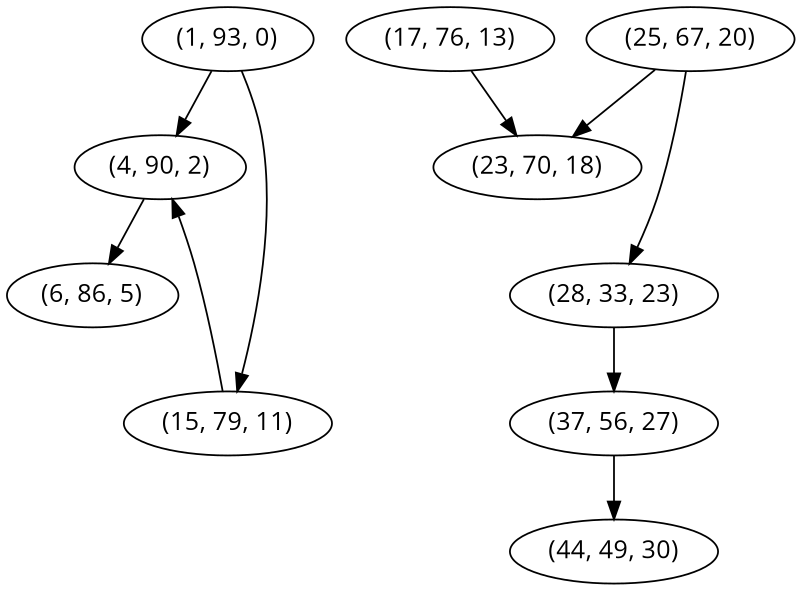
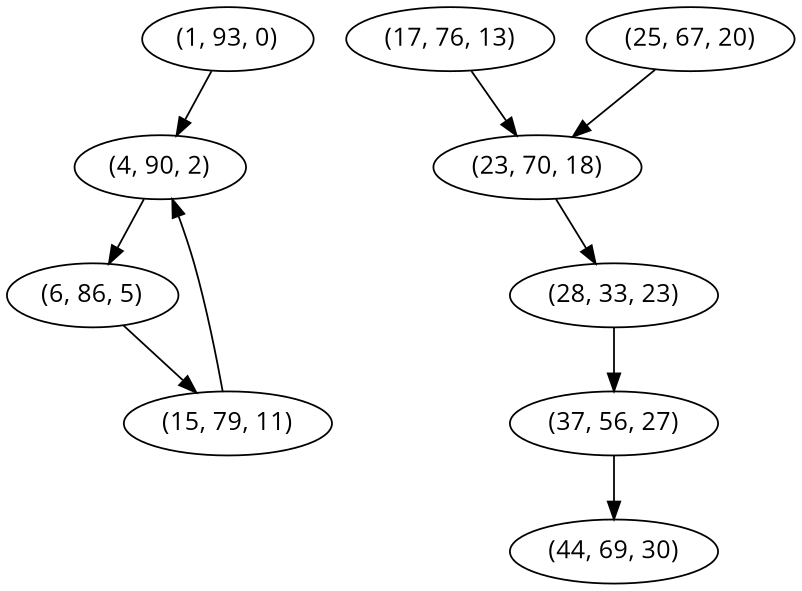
(668, 161) -> (571, 224)
(266, 222) -> (153, 353)
(614, 552) -> (614, 552)
